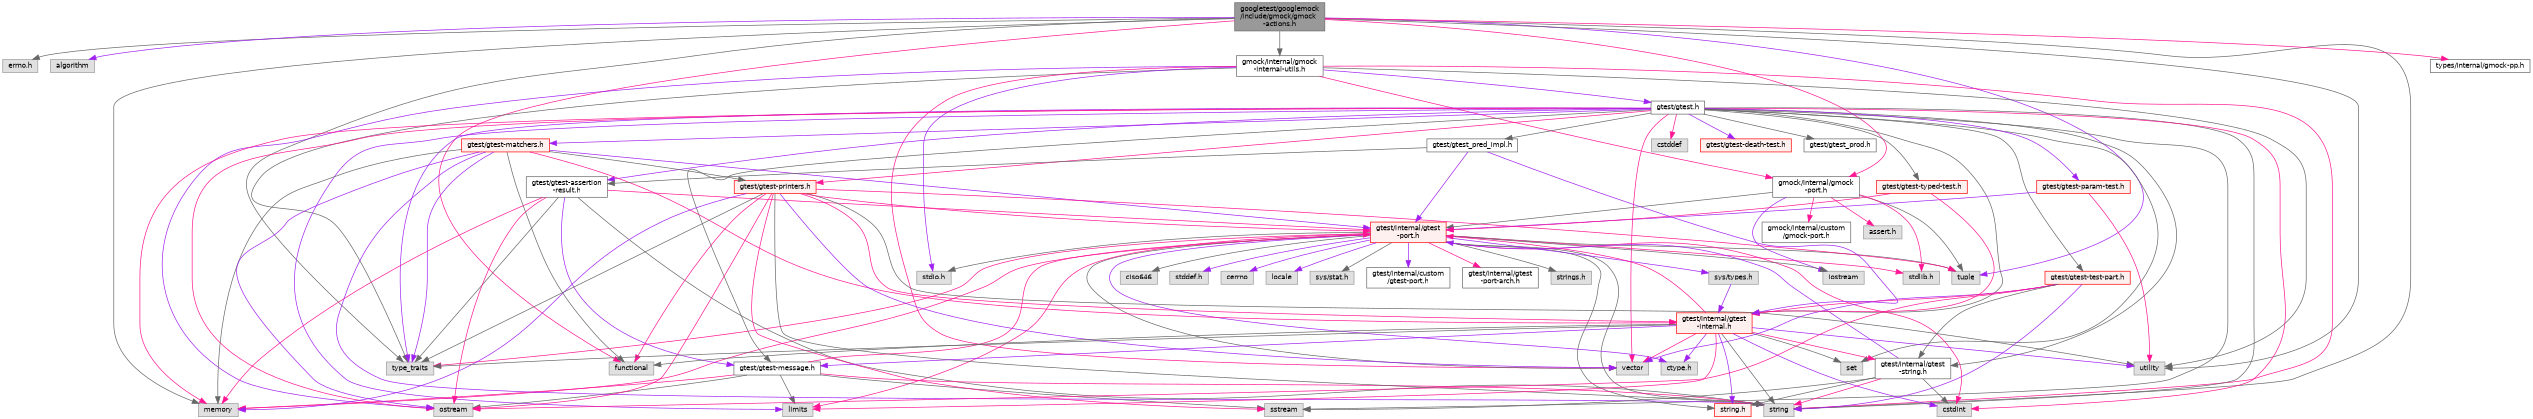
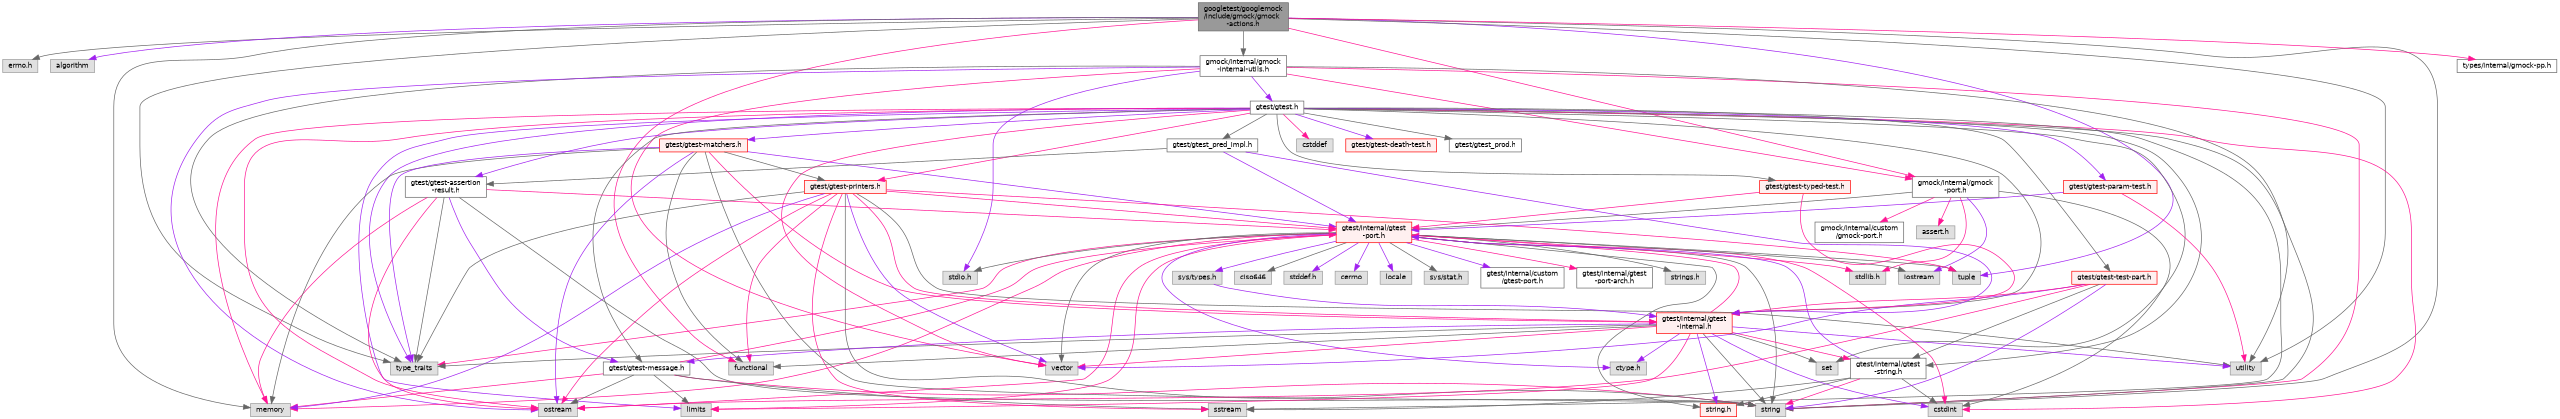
(1917, 219) -> (2168, 272)
none -> (999, 385)
(785, 397) -> (897, 386)
